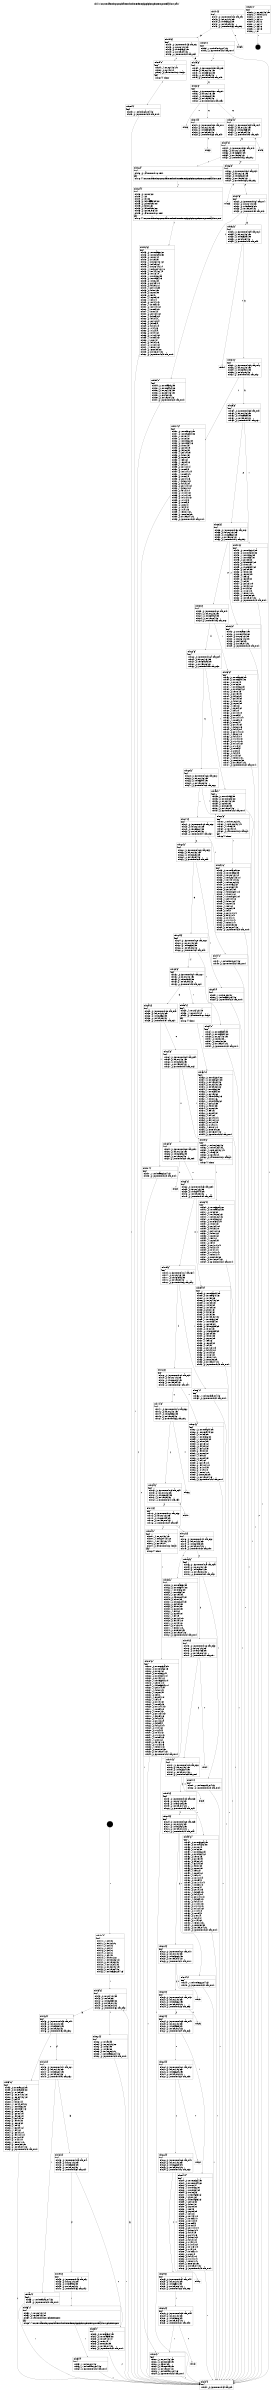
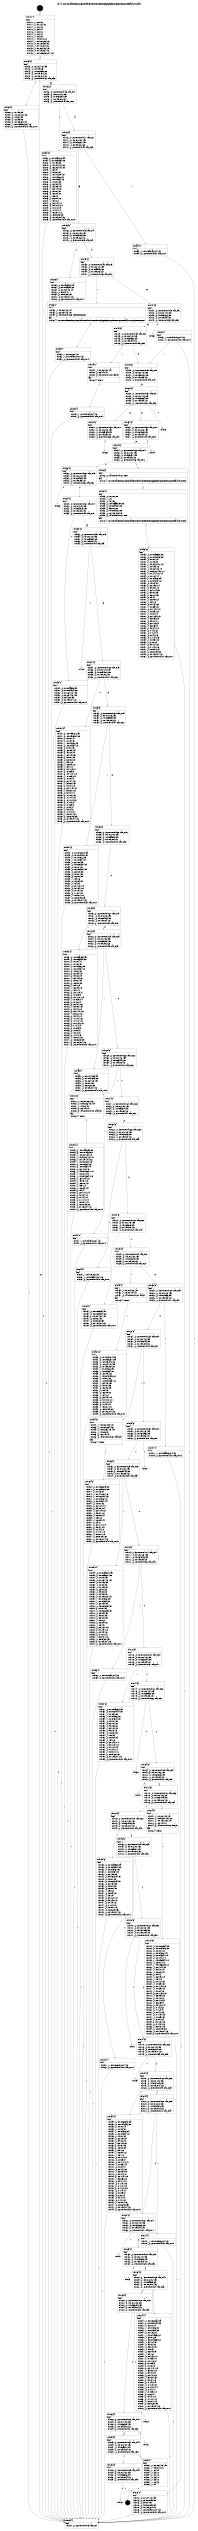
none -> (130, 290)
(243, 636) -> none
none -> (140, 2456)
